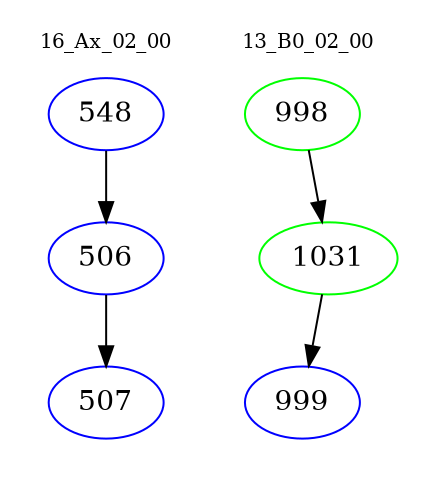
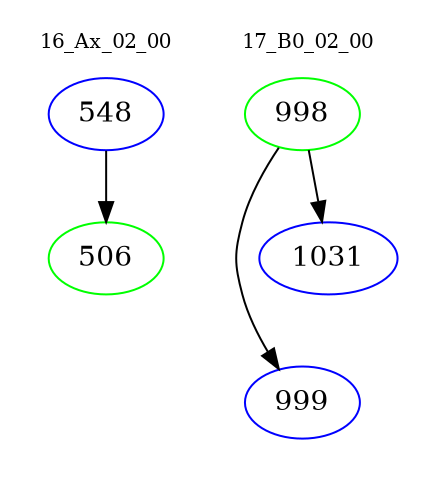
(308, 43) -> (308, 43)
(106, 258) -> (106, 258)
(328, 258) -> (328, 258)
(317, 320) -> (237, 248)
(106, 403) -> none
